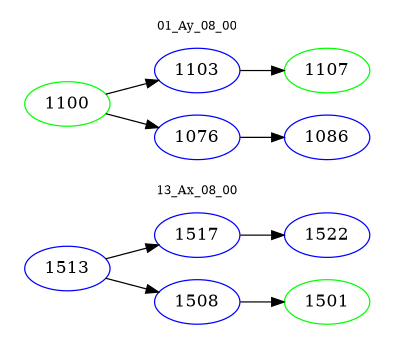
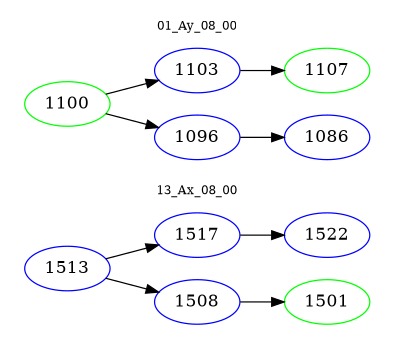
(197, 137) -> (197, 137)
